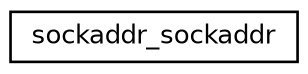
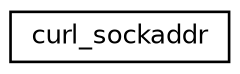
(154, 37) -> (120, 37)
